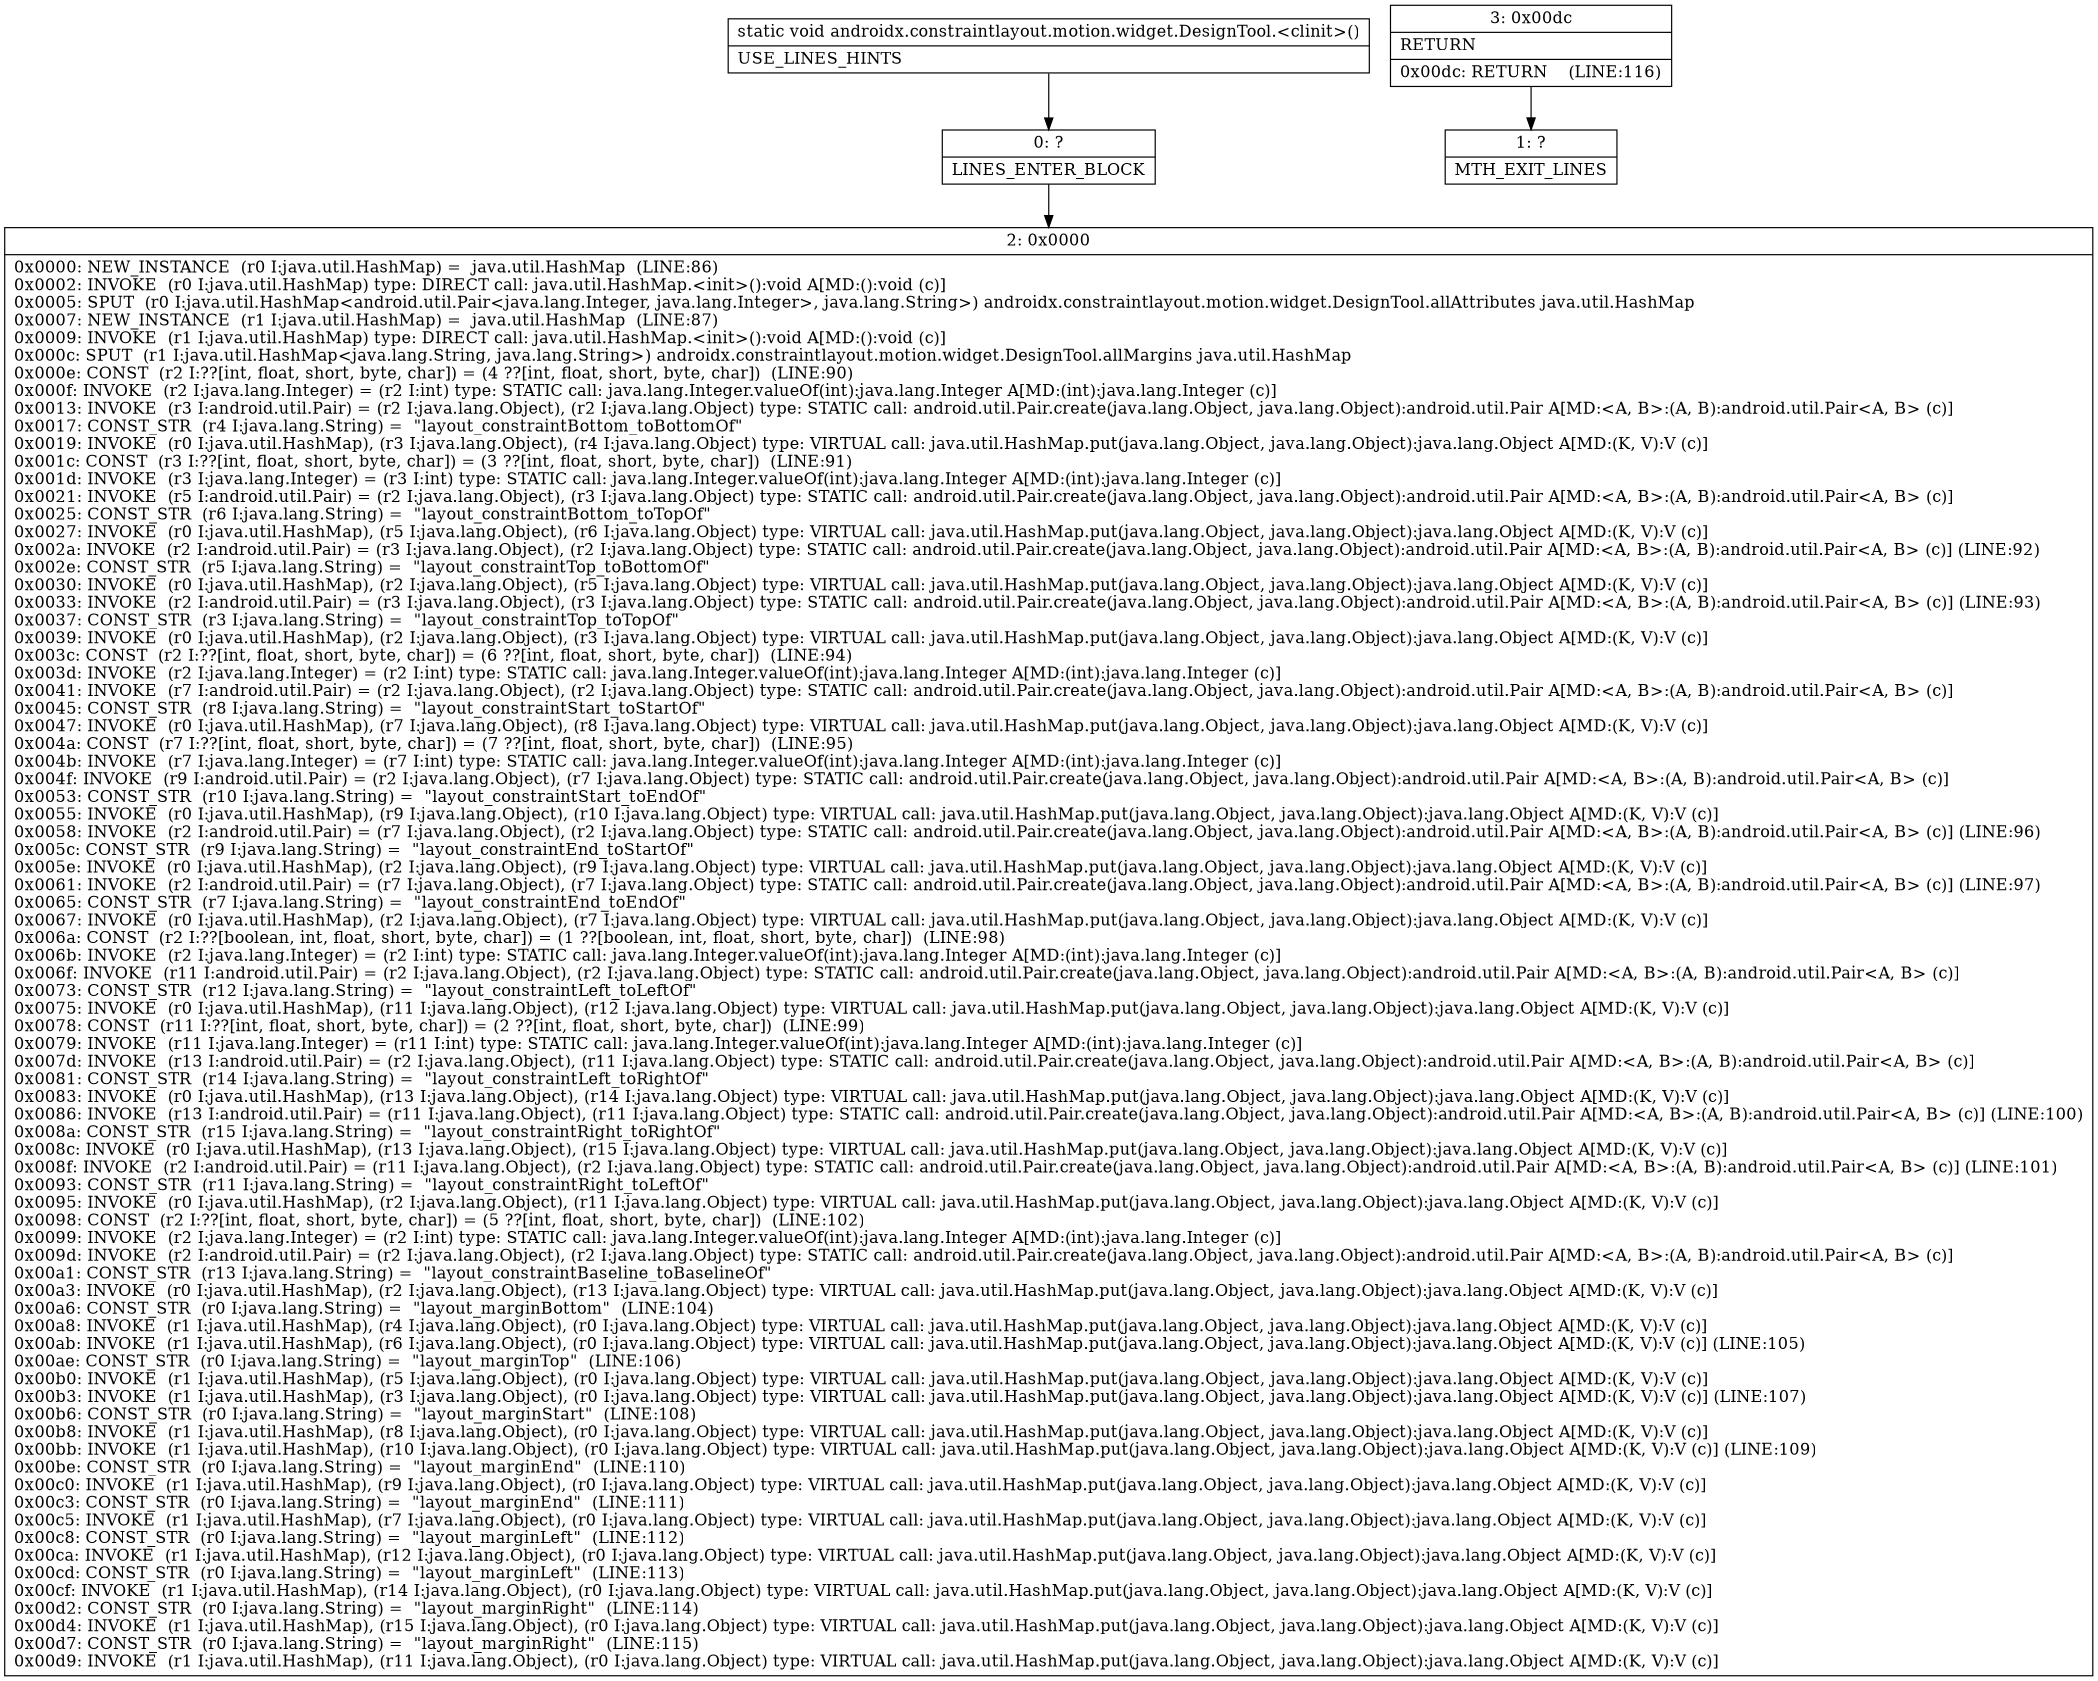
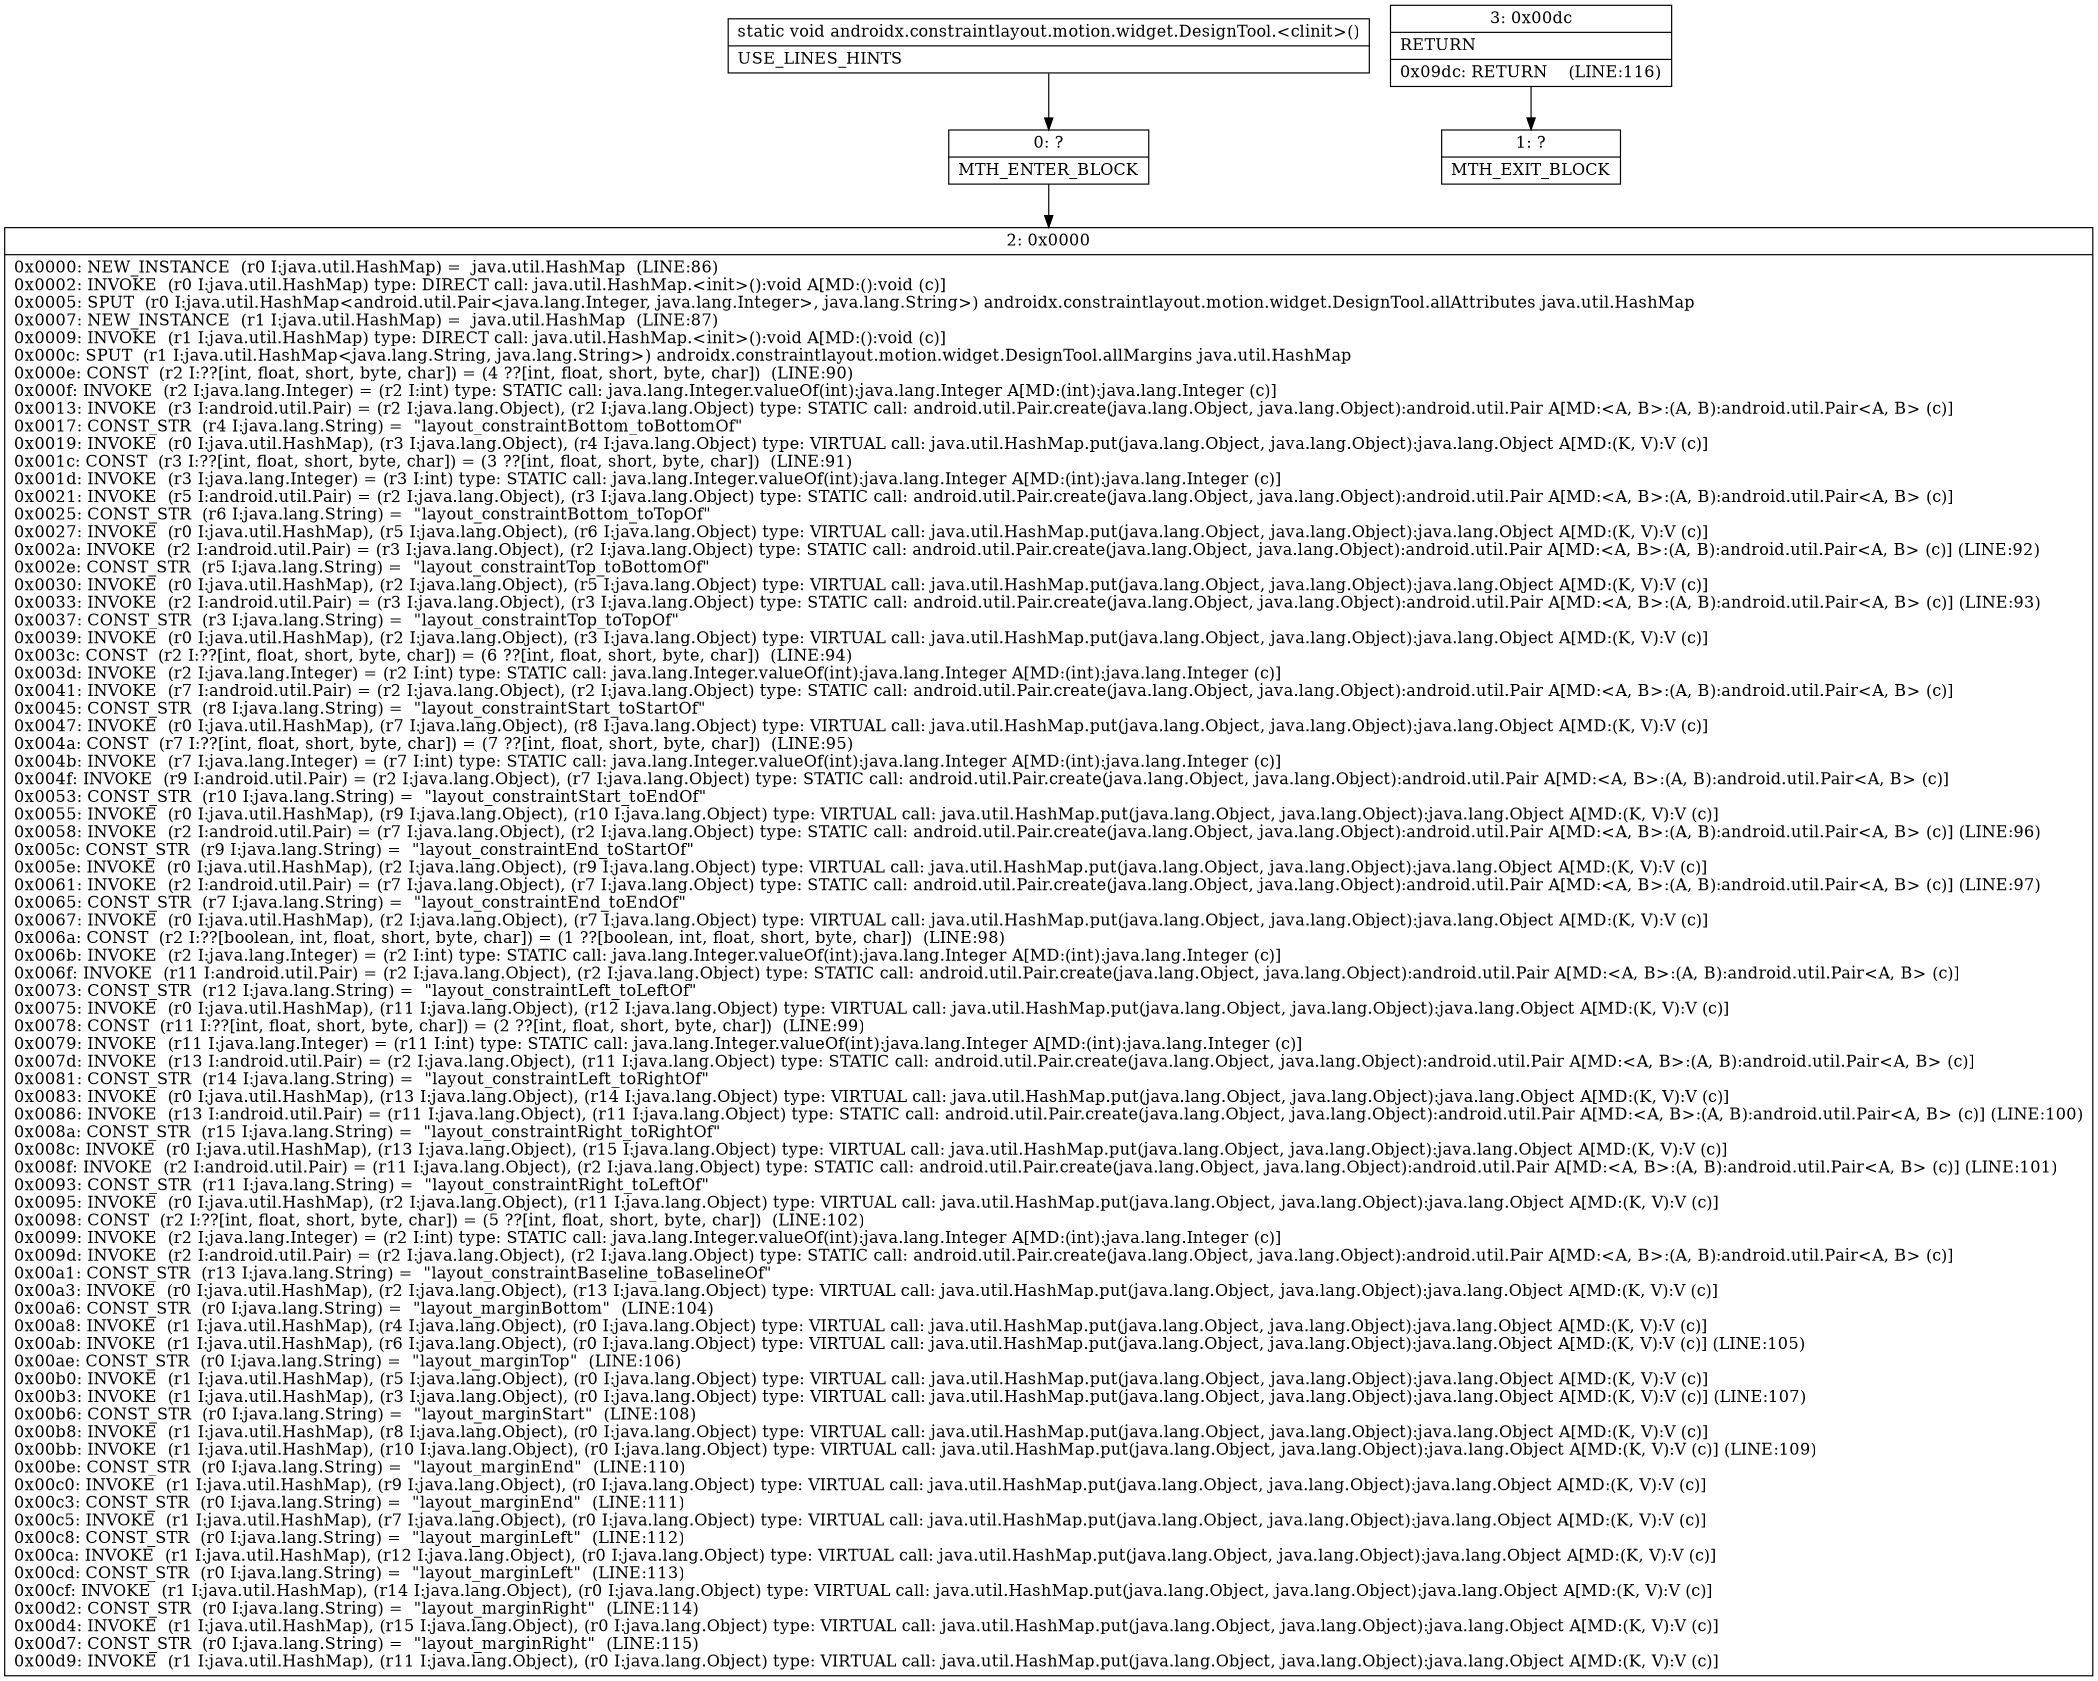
(1531, 72) -> (1531, 72)
(1049, 170) -> (1049, 170)
(1531, 170) -> (1531, 170)
